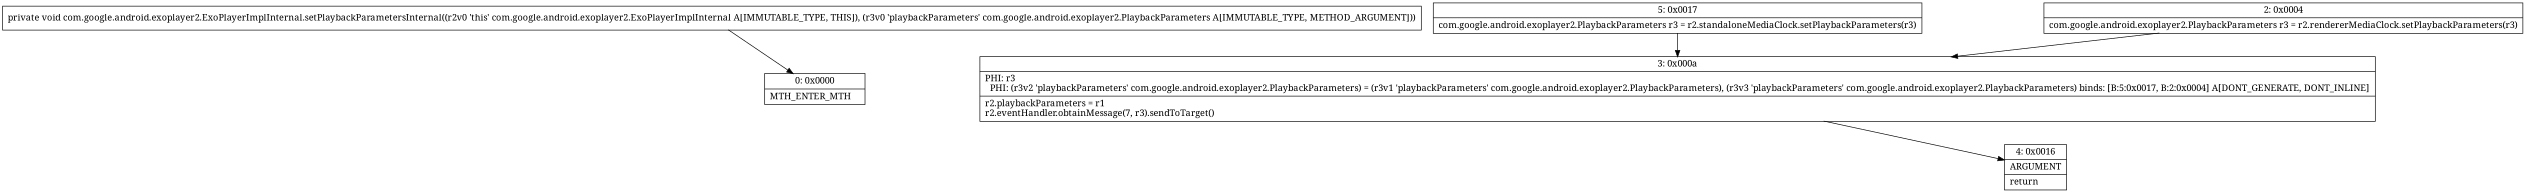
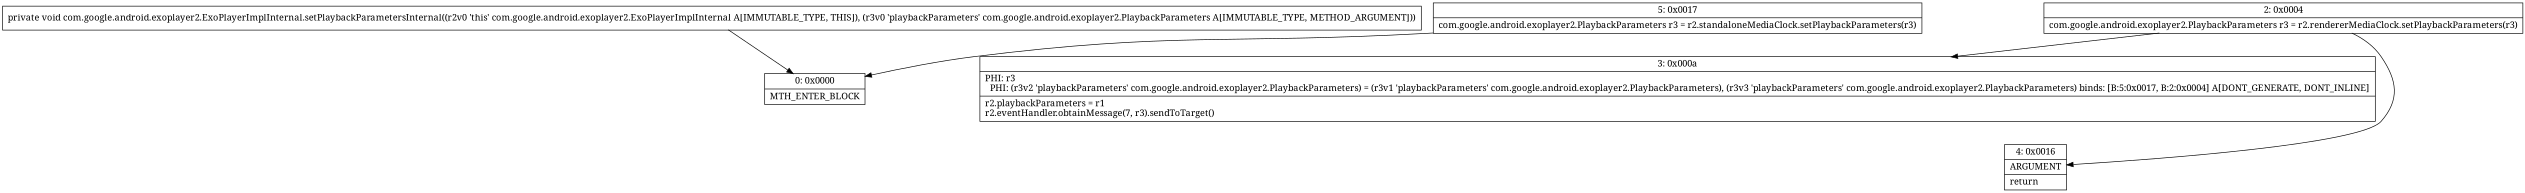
(1678, 42) -> (1151, 41)
(811, 96) -> (815, 96)
(1911, 140) -> (2283, 145)
